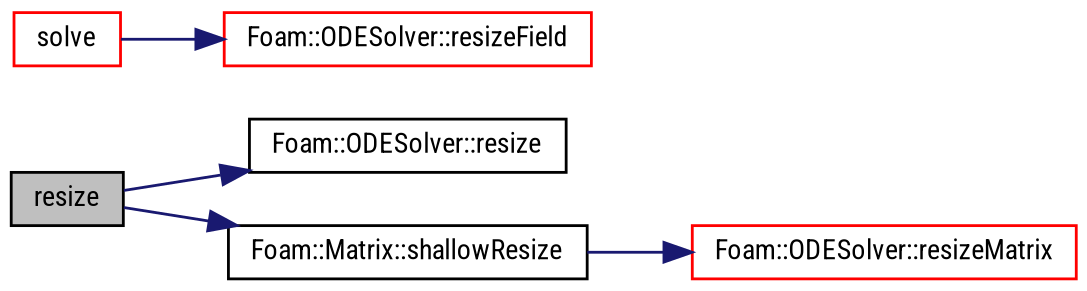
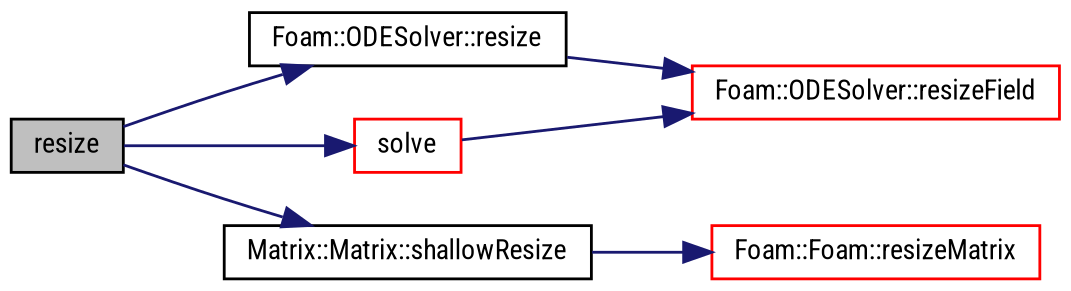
none -> (615, 63)
none -> (224, 146)
(408, 252) -> (408, 252)
(884, 252) -> (876, 252)
